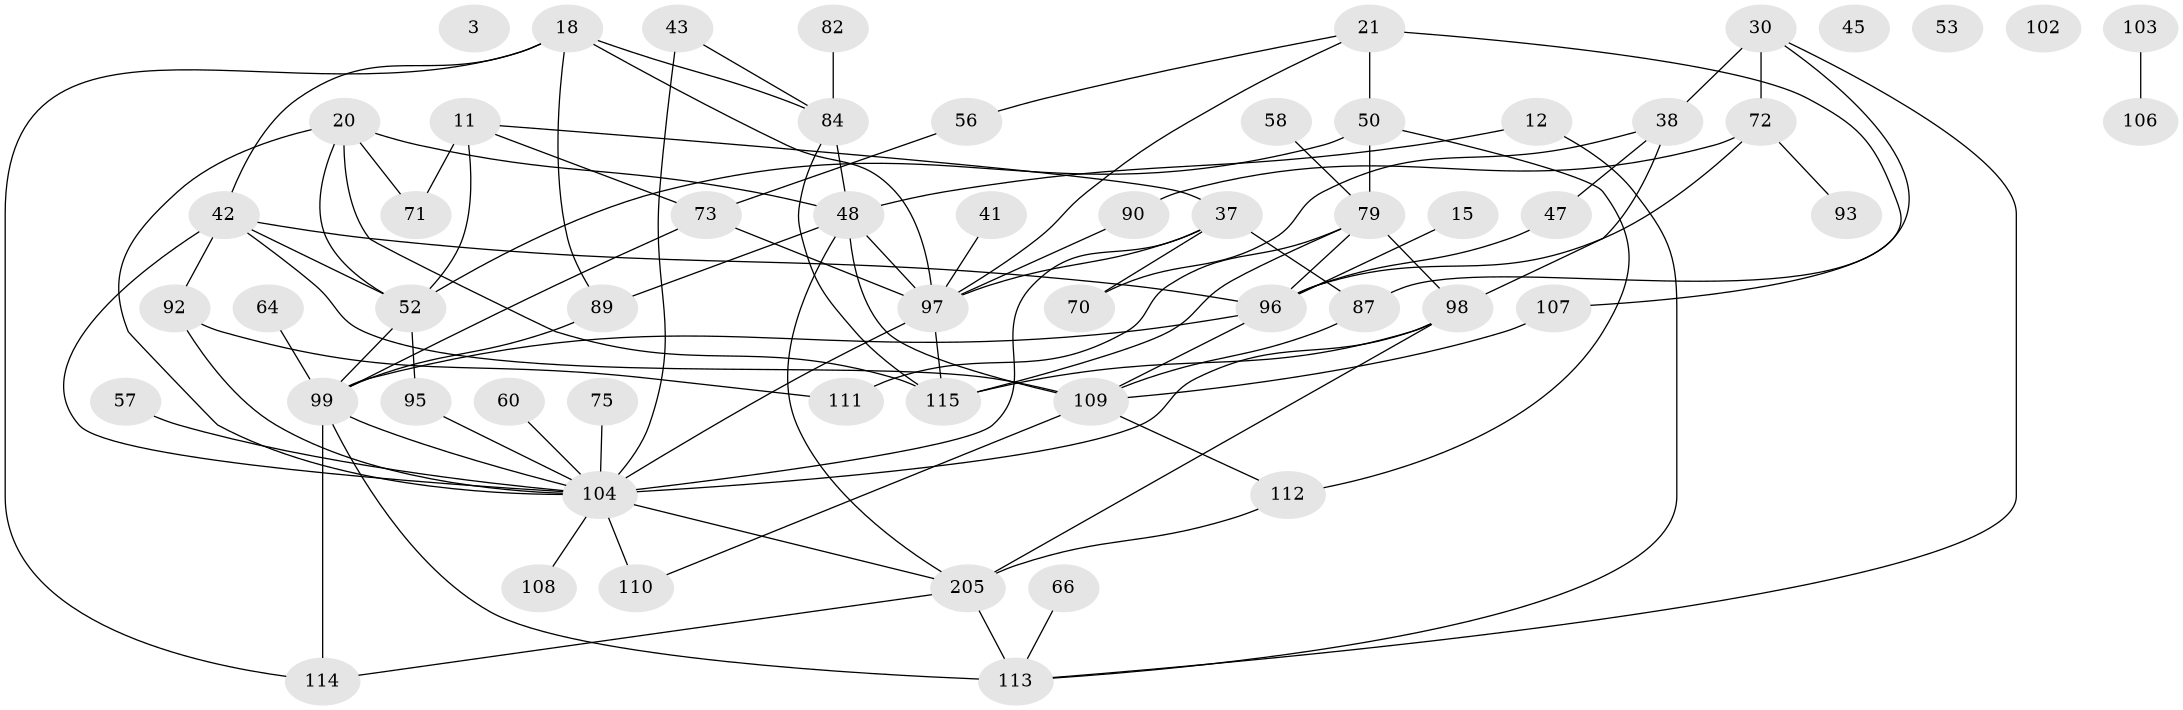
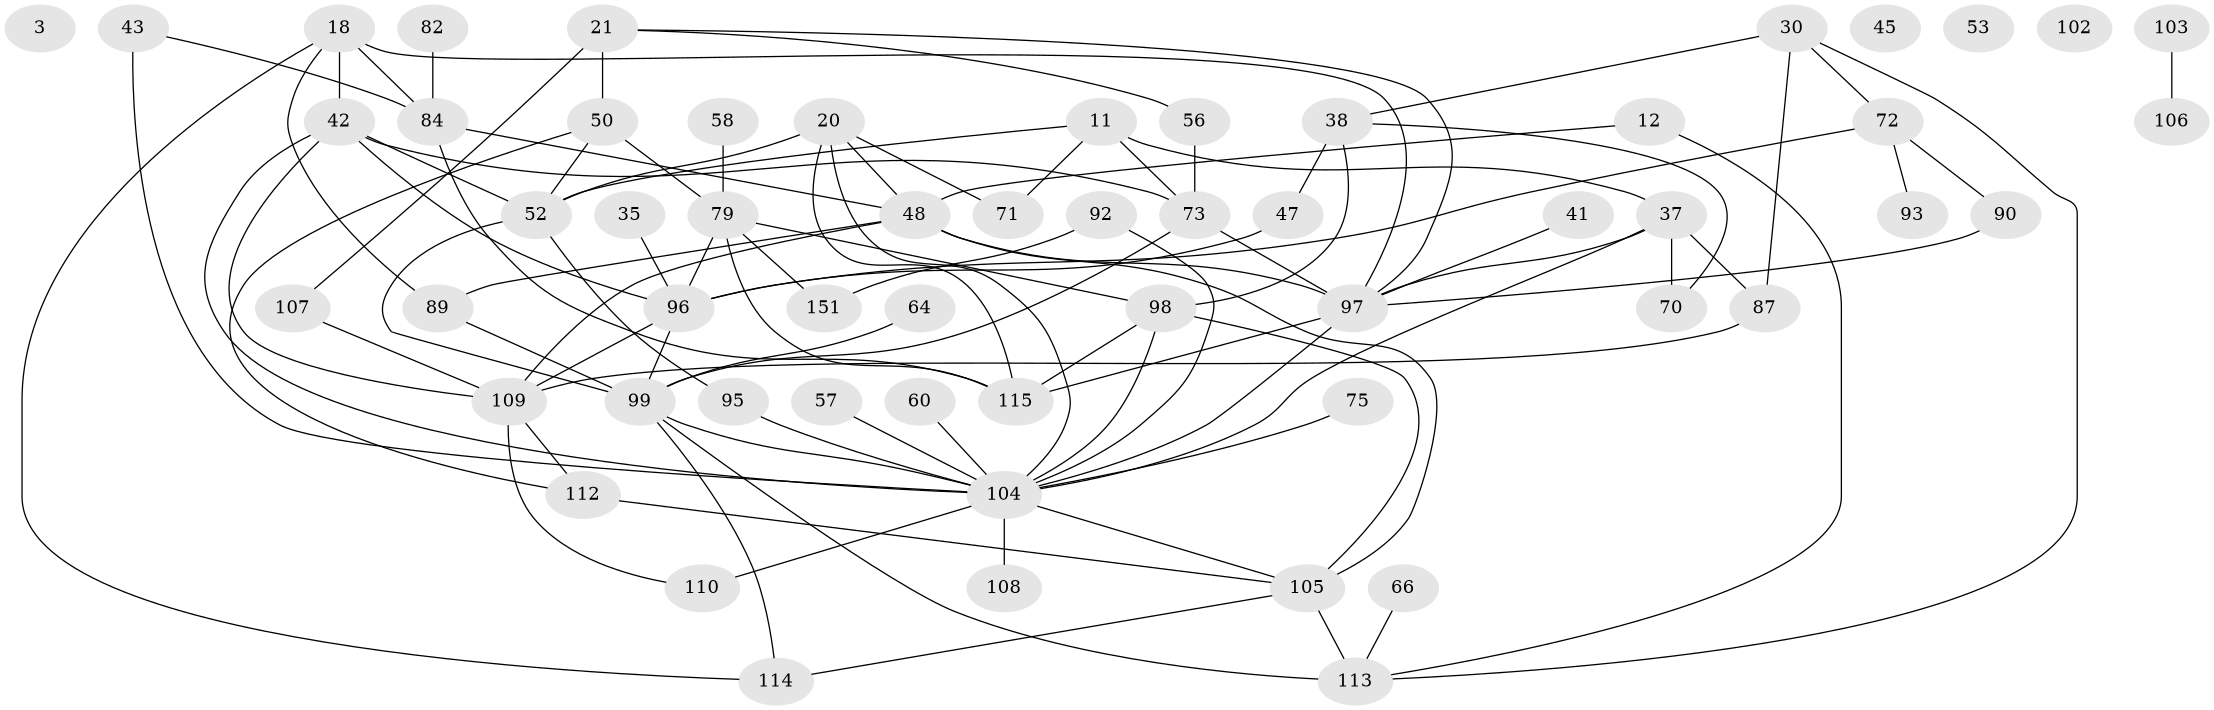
(1463, 215) -> (630, 215)
(200, 262) -> (767, 168)
(846, 402) -> (824, 308)
(968, 588) -> (1307, 588)
